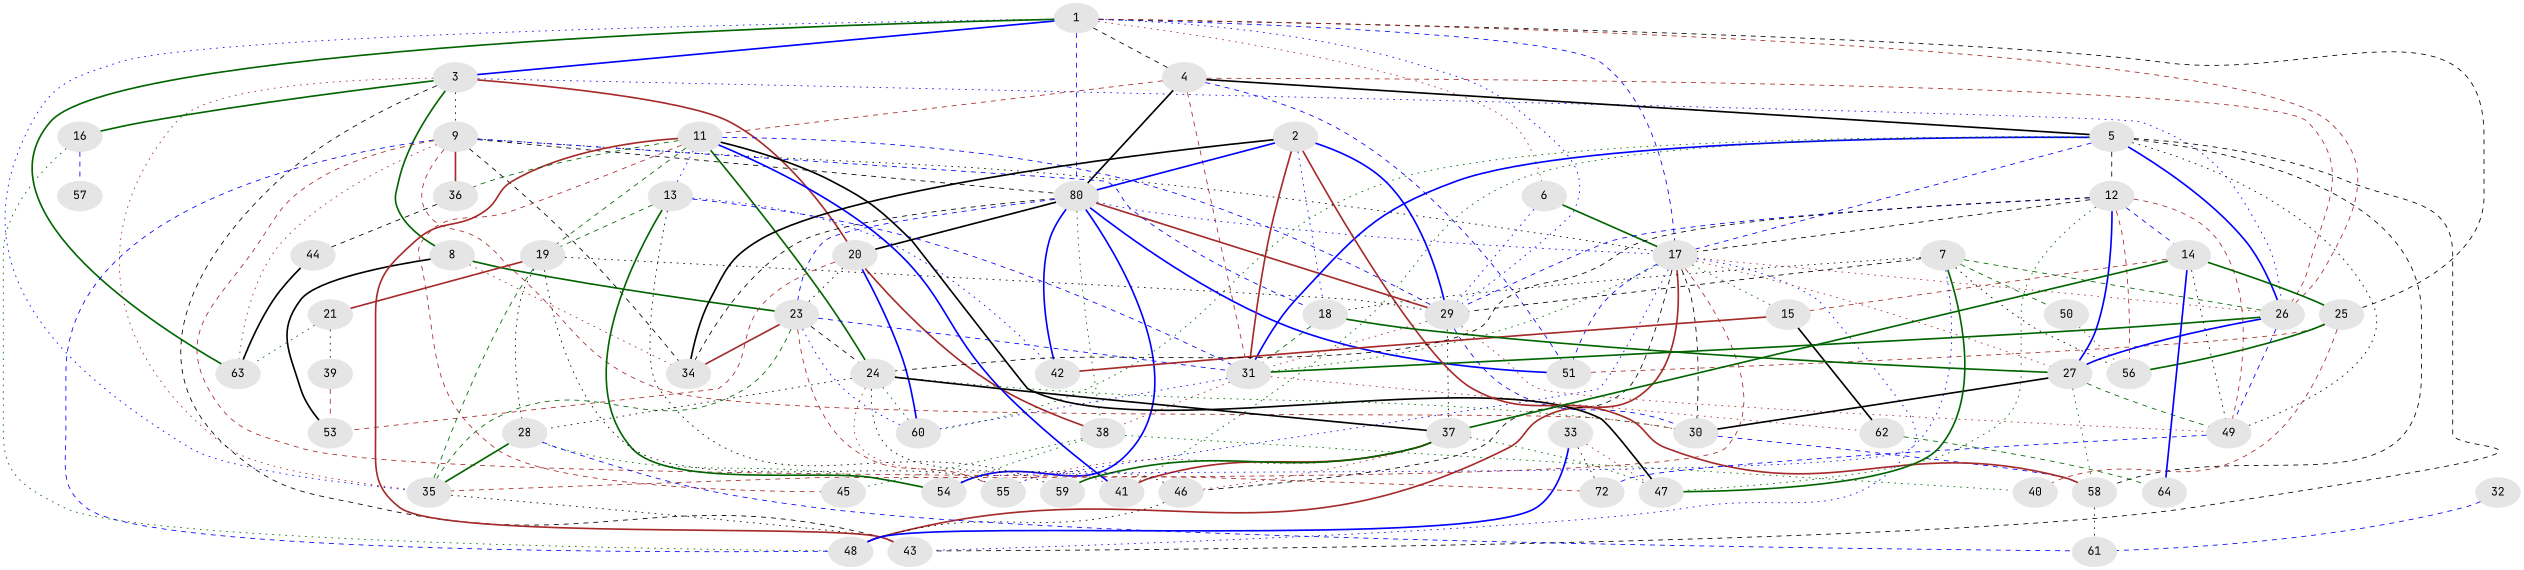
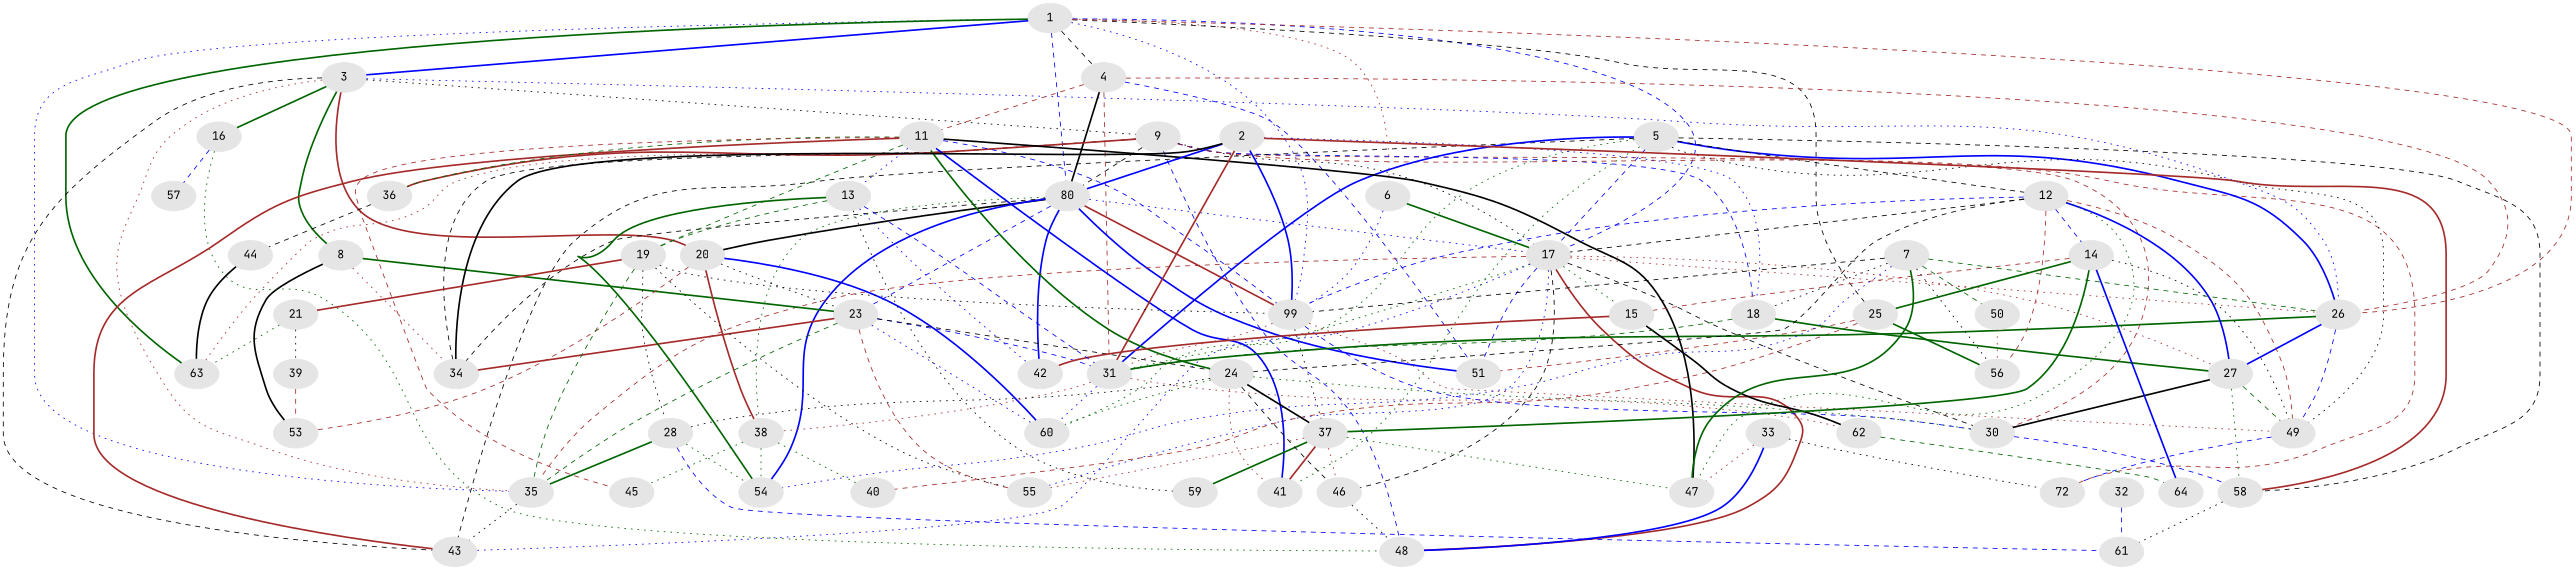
(1758, 114) -> none
(1447, 315) -> (1291, 315)
(993, 471) -> (1269, 418)
